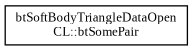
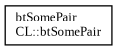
(96, 25) -> (59, 25)
